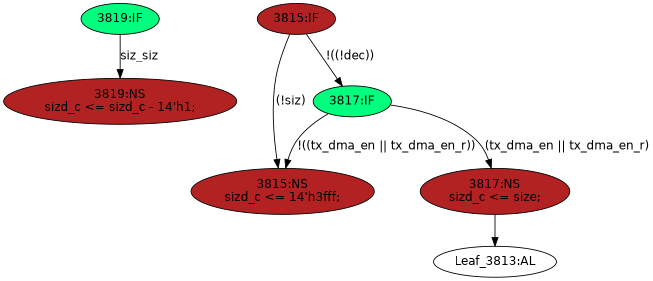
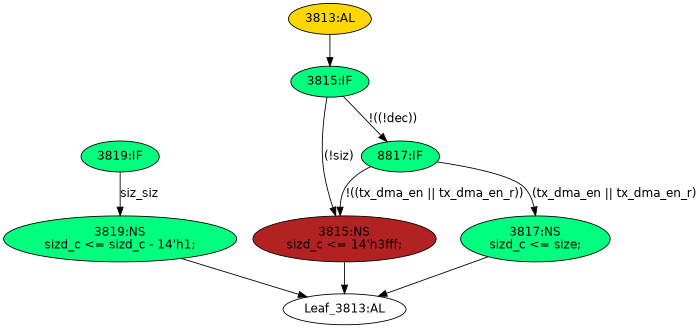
(296, 19) -> (330, 82)
none -> (330, 19)
(120, 101) -> (120, 239)
(352, 101) -> (400, 156)
(495, 191) -> (535, 239)
none -> (345, 274)
none -> (240, 276)
